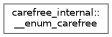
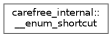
(56, 19) -> (56, 19)
